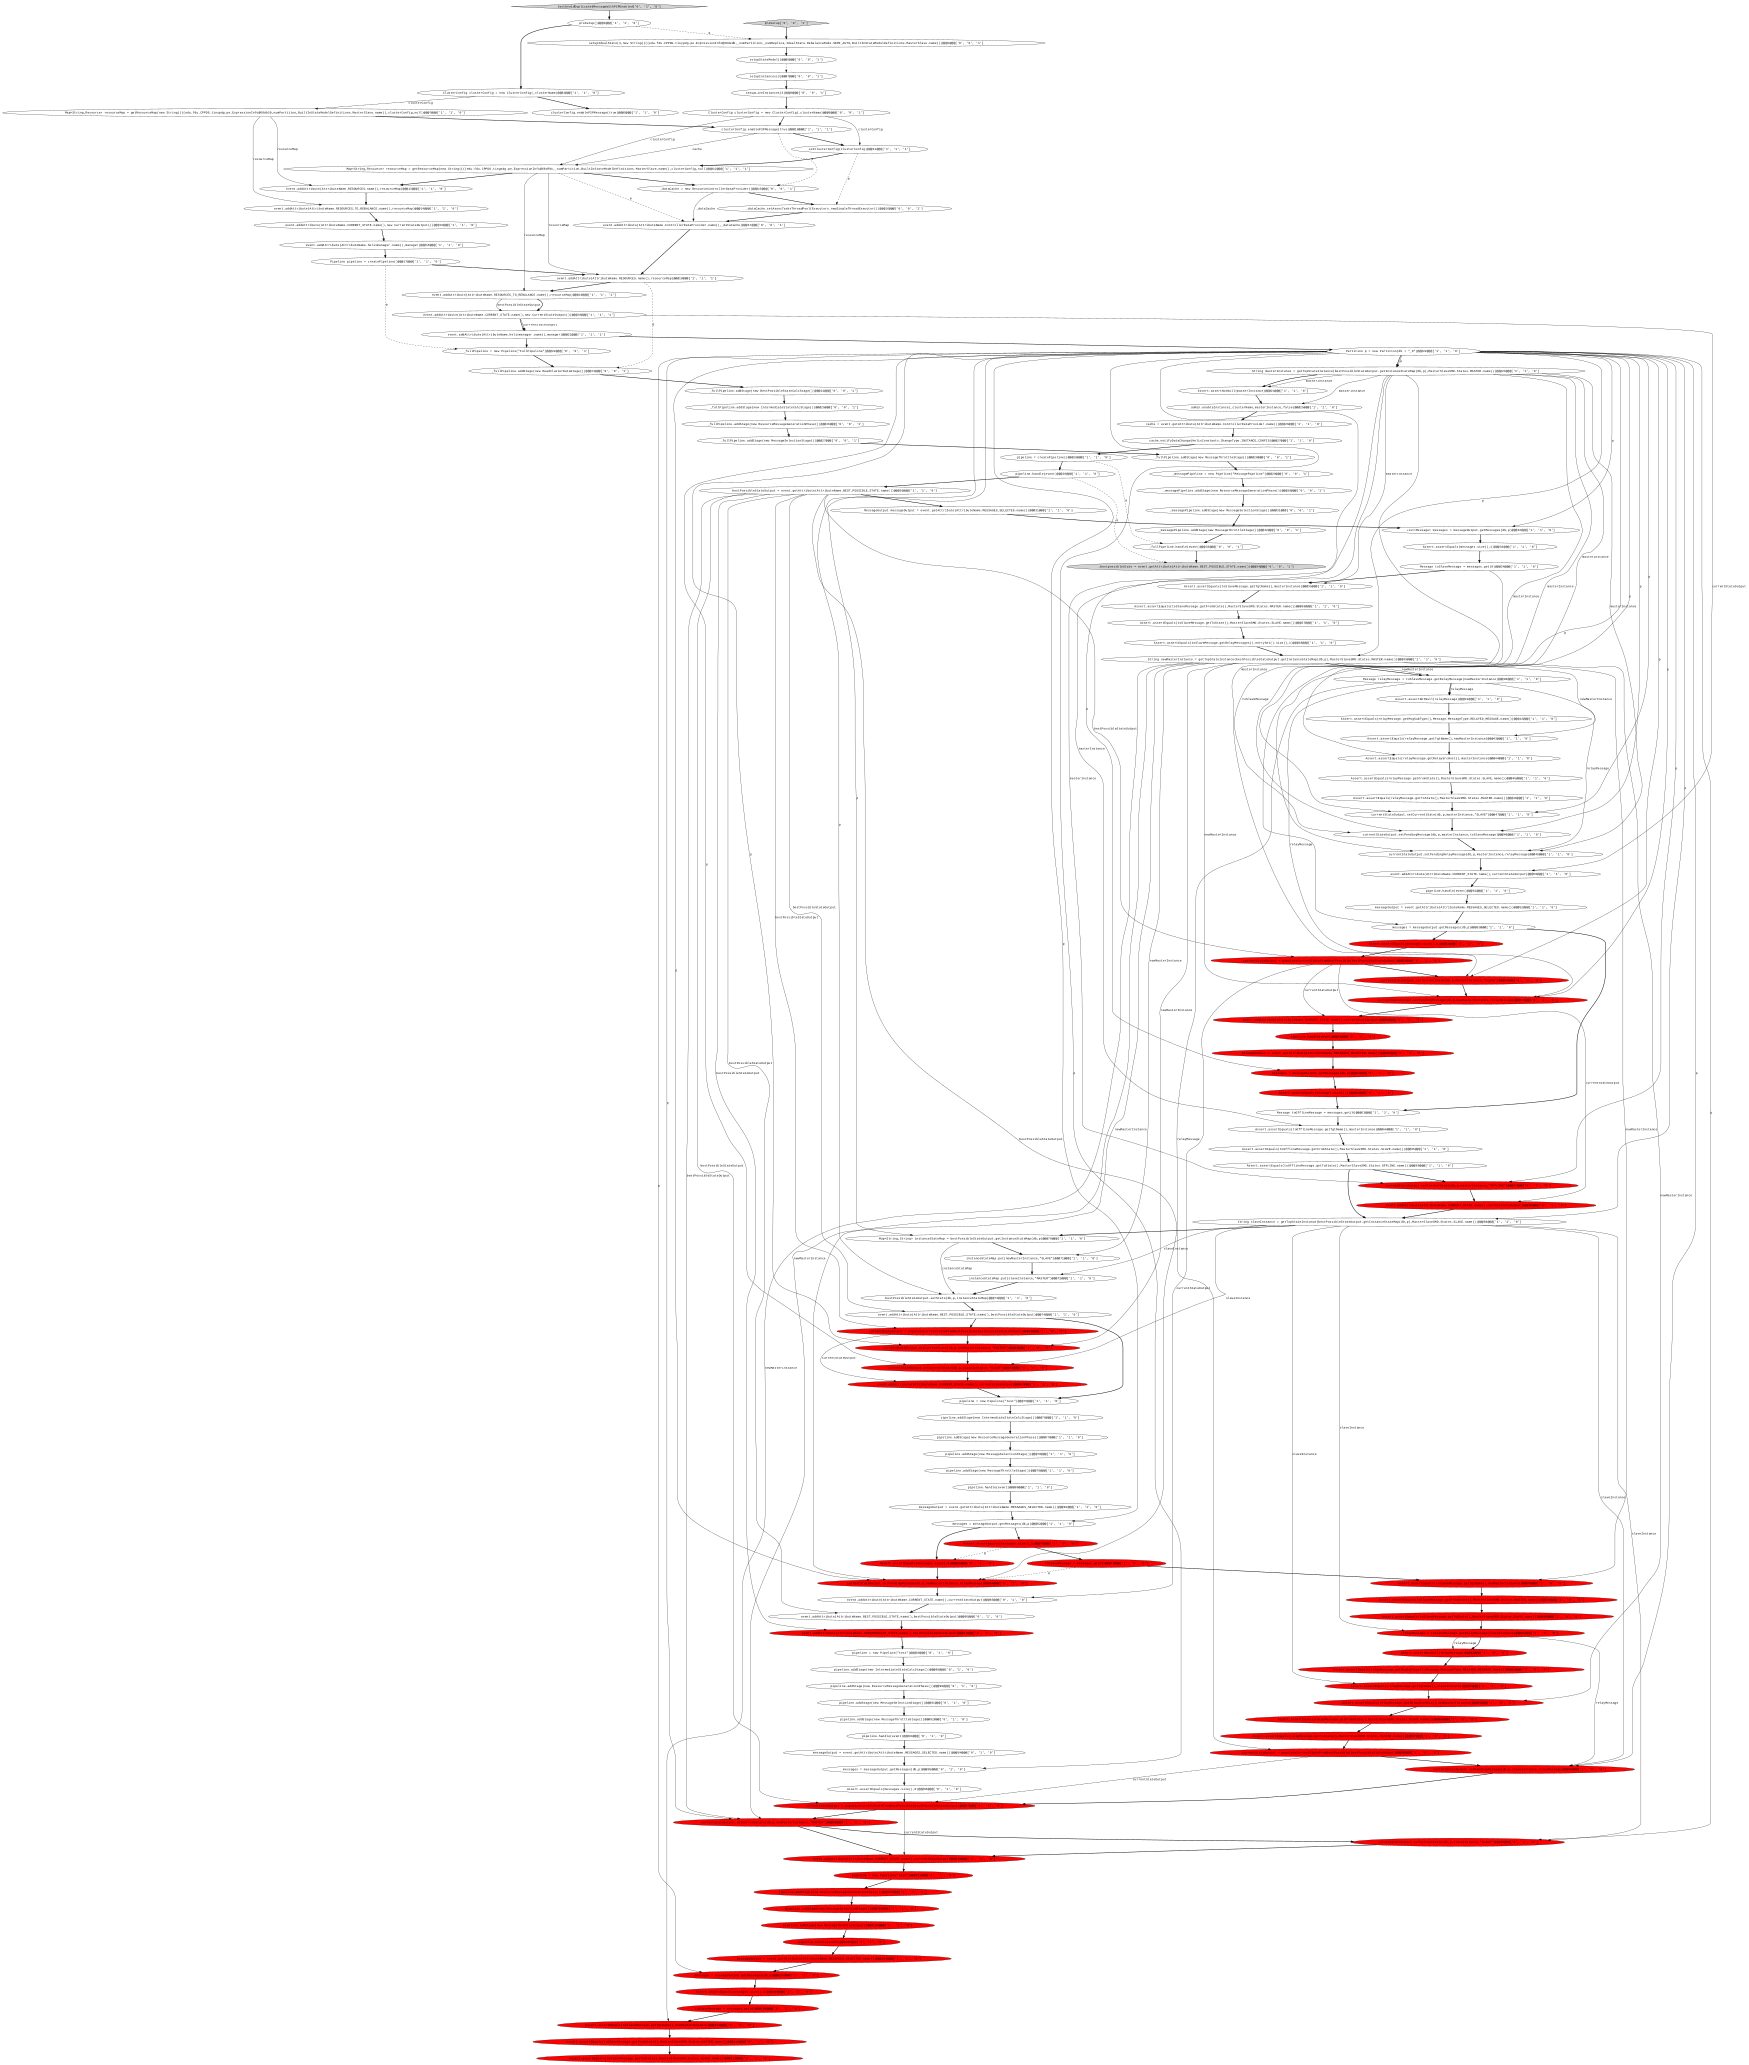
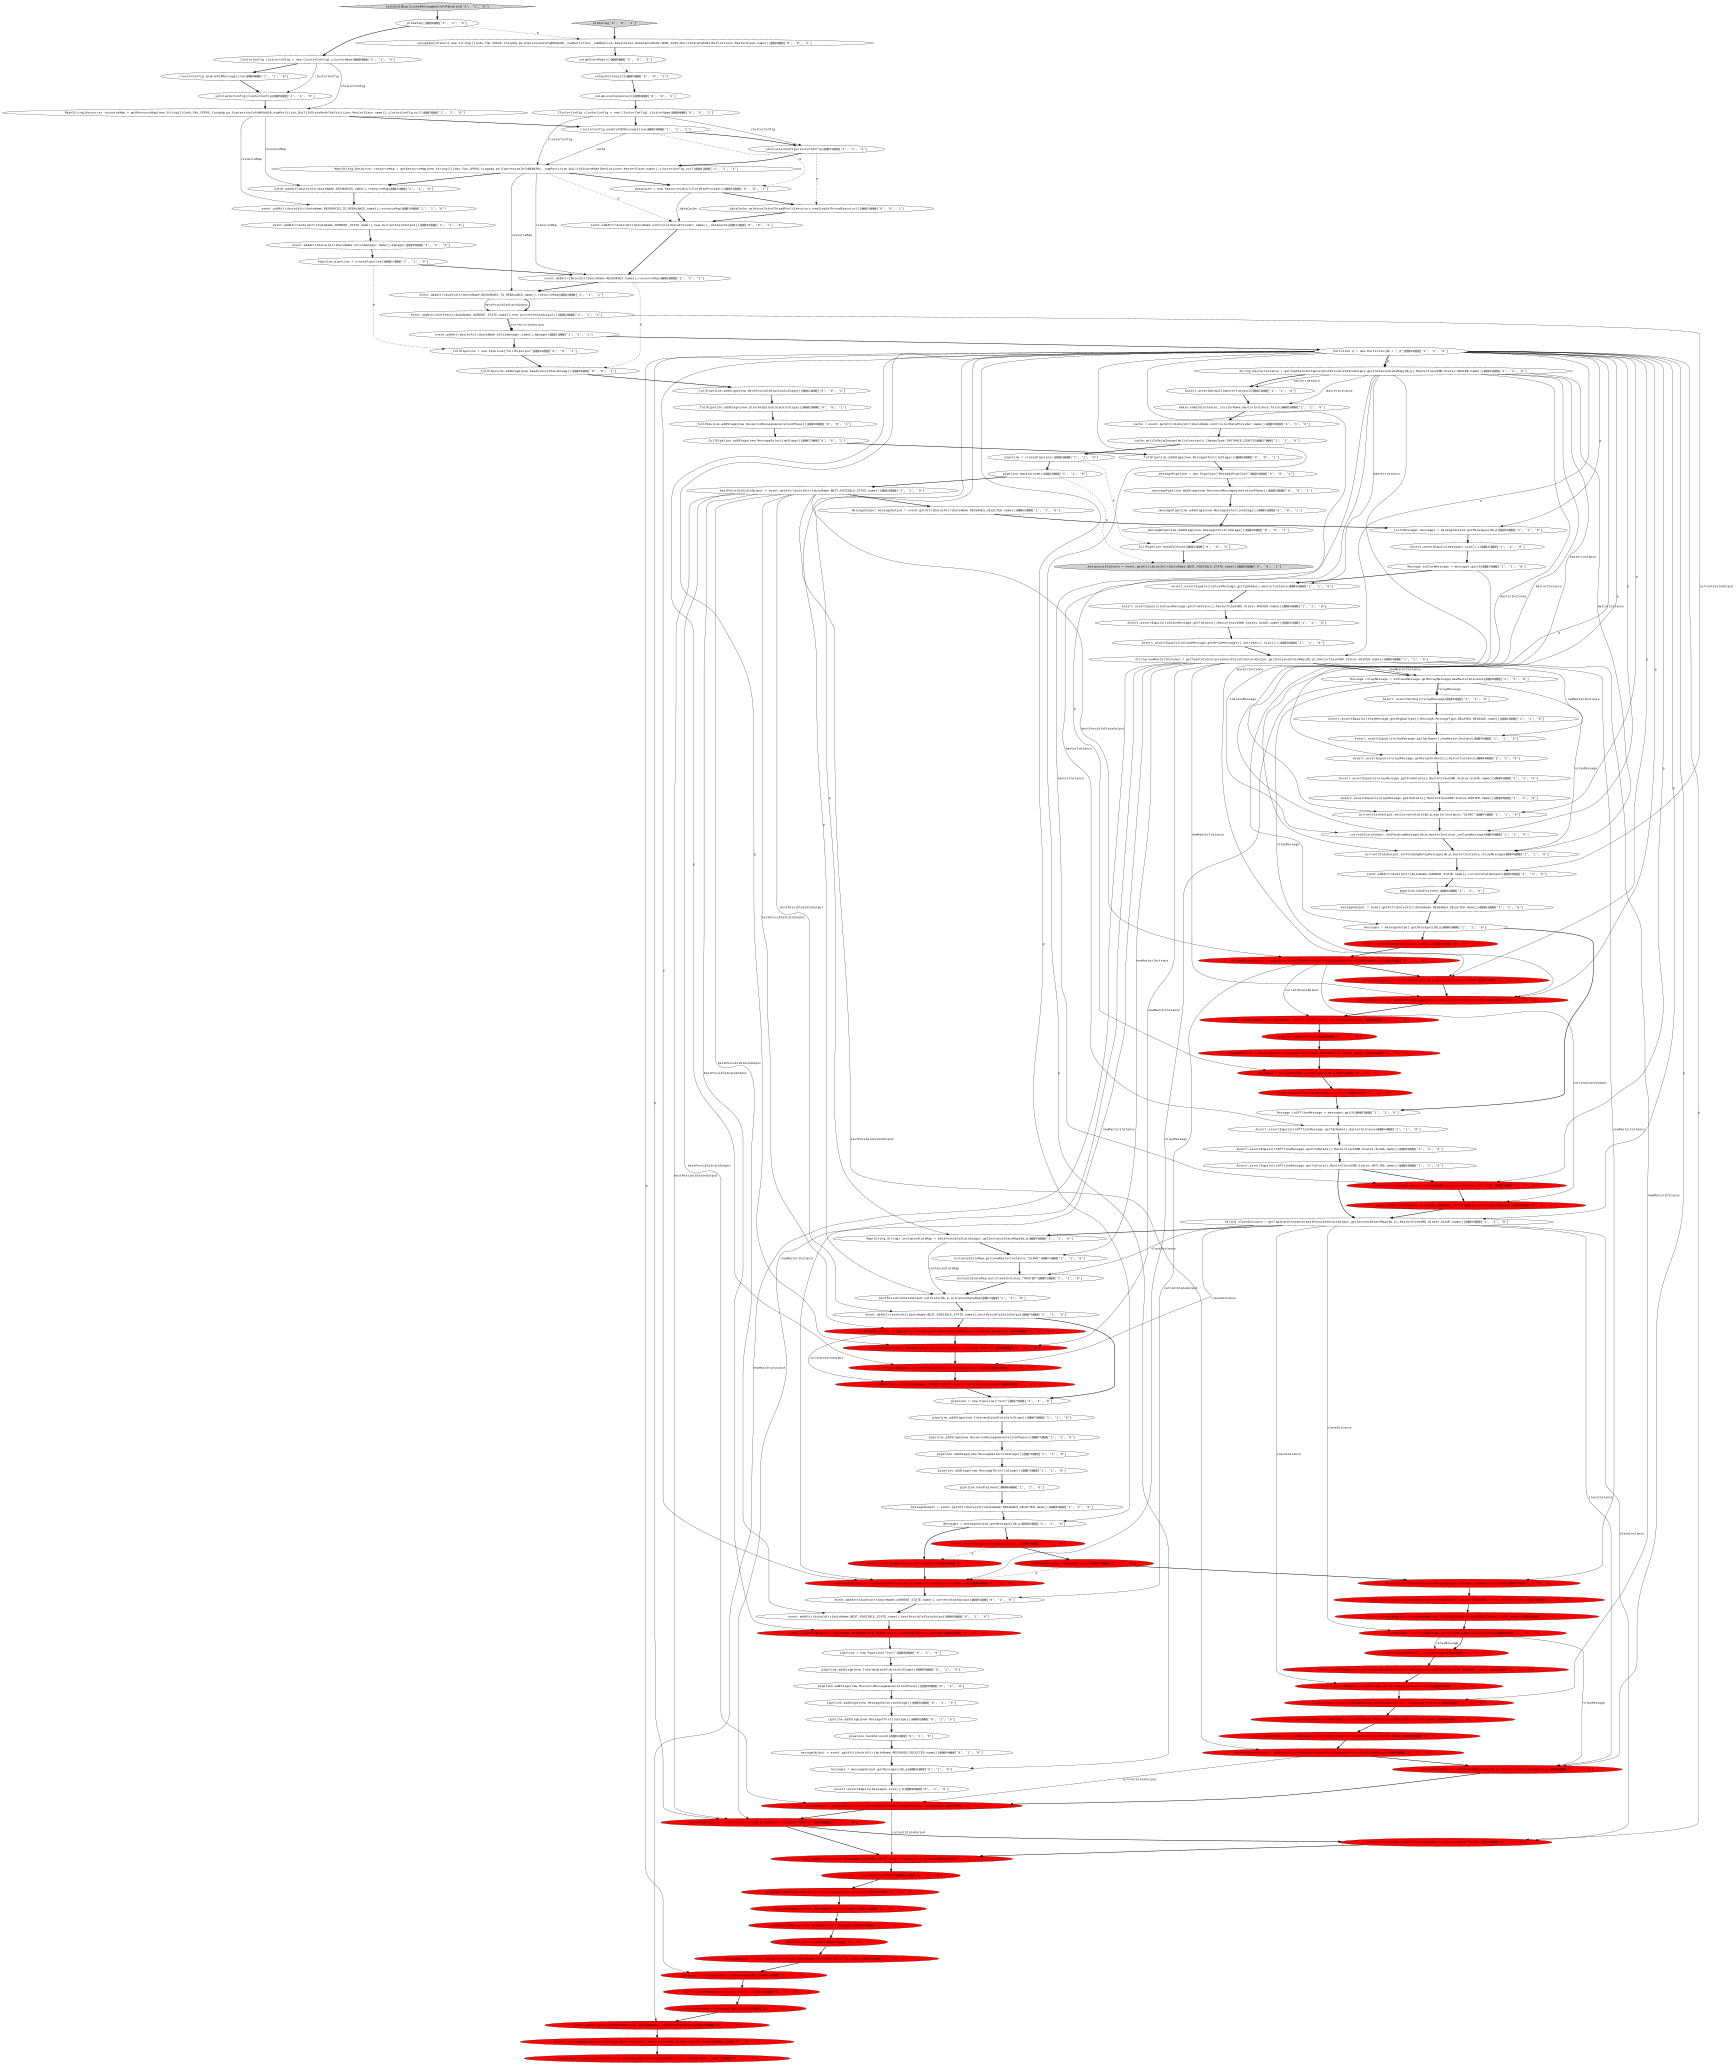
none -> (265, 96)
